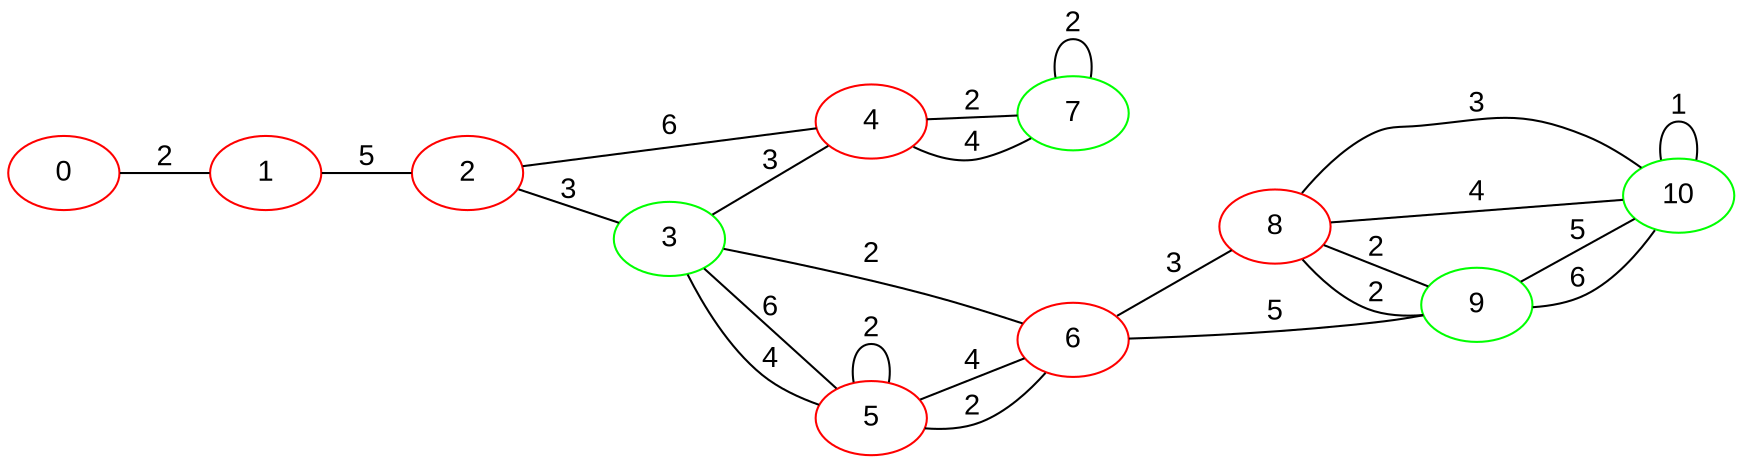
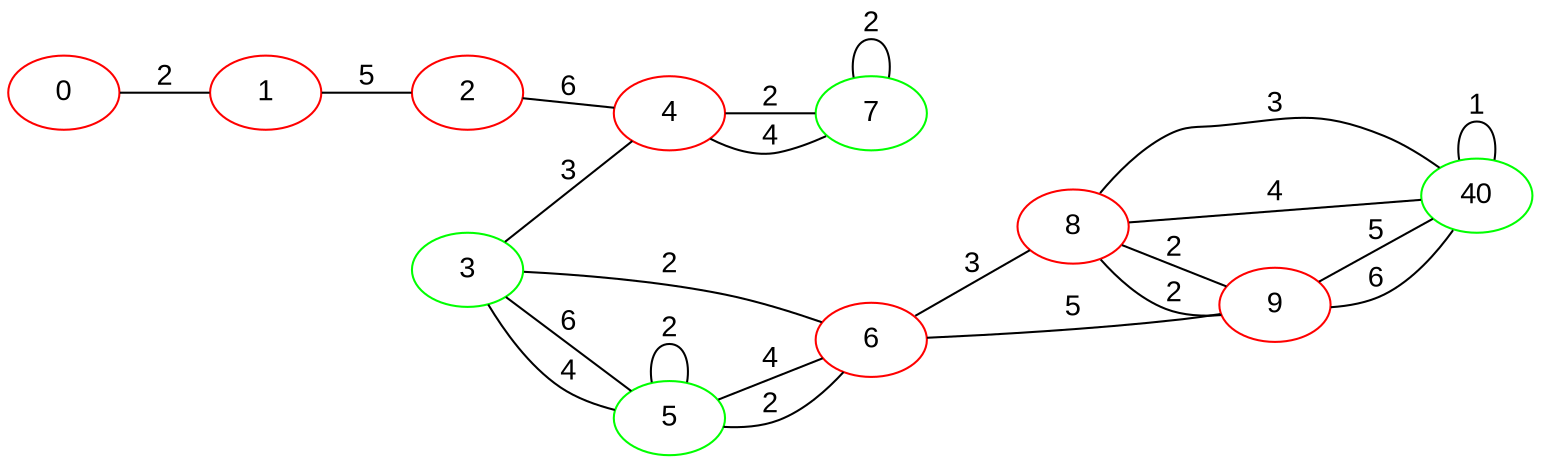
(1679, 196) -> (1477, 196)
(569, 206) -> none
(1477, 305) -> (1275, 305)
(871, 418) -> (669, 418)
